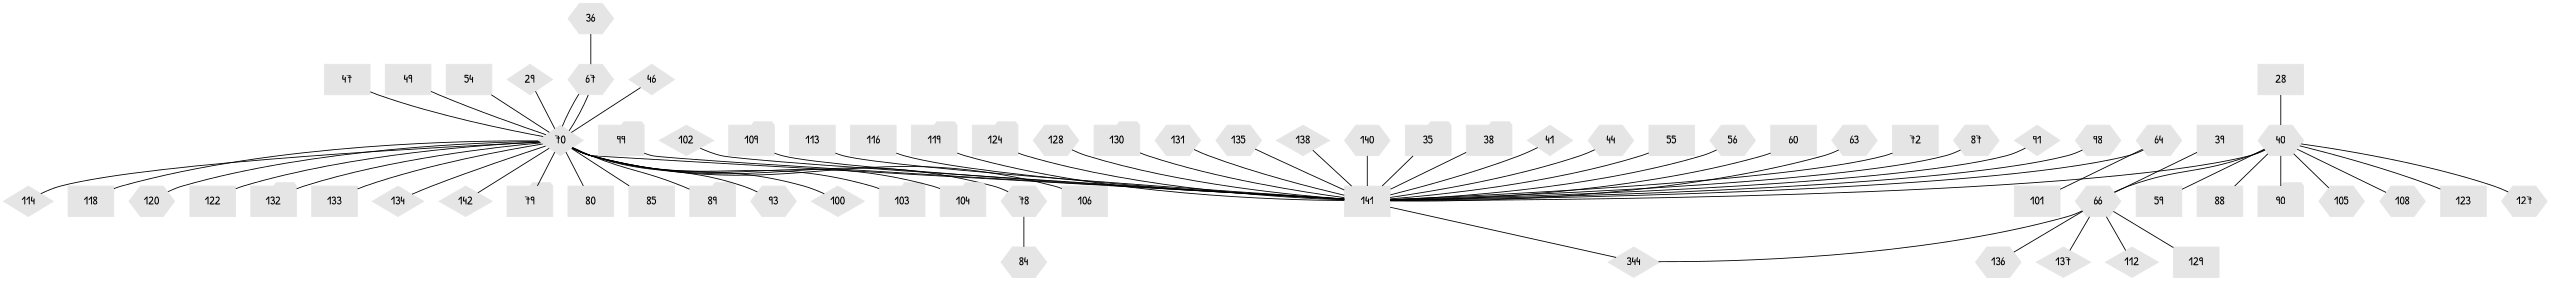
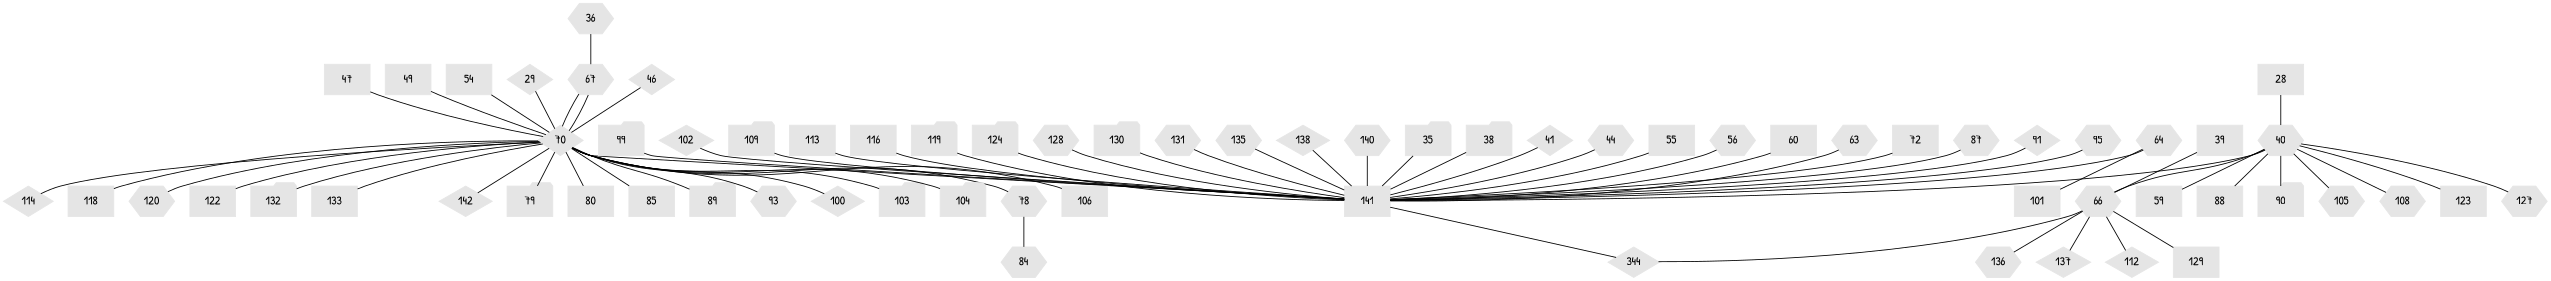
(2098, 140) -> (2098, 140)
(398, 201) -> none
